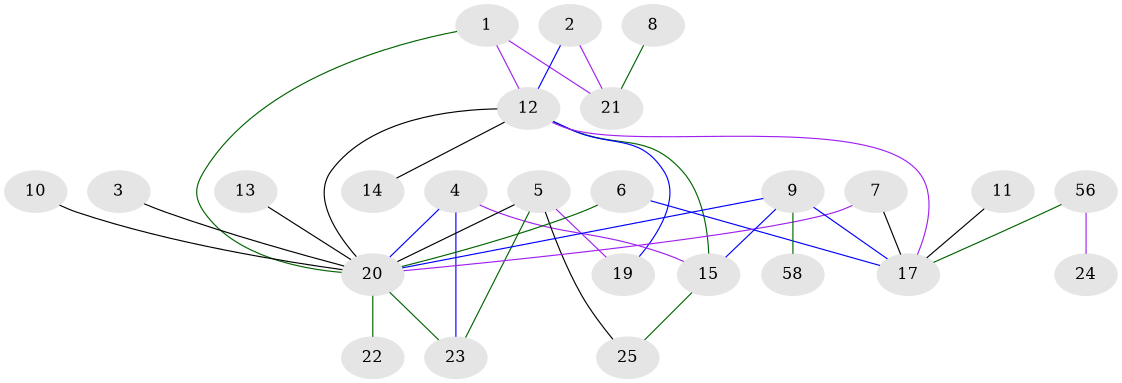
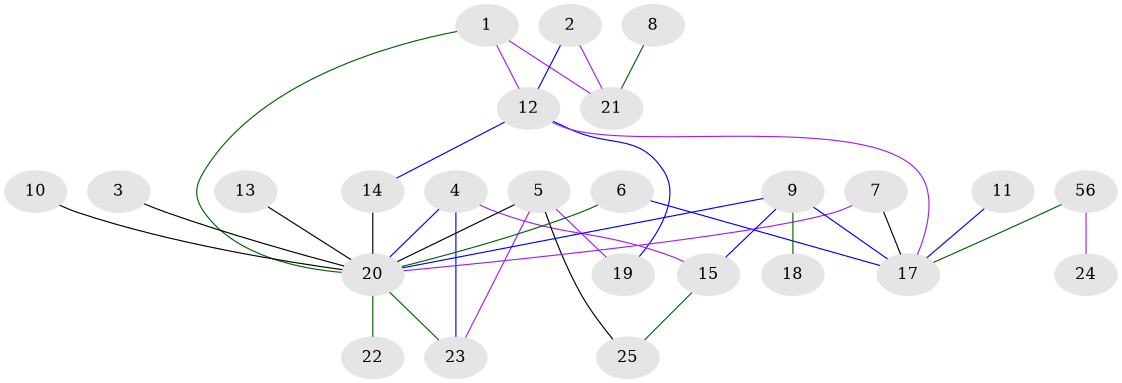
(363, 142) -> (373, 233)
(451, 150) -> (451, 150)
(662, 154) -> none
(955, 233) -> (955, 233)
(498, 275) -> (498, 275)
(793, 275) -> (793, 275)
